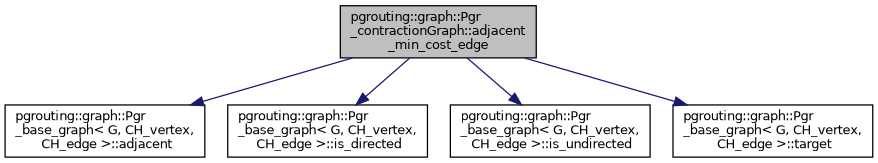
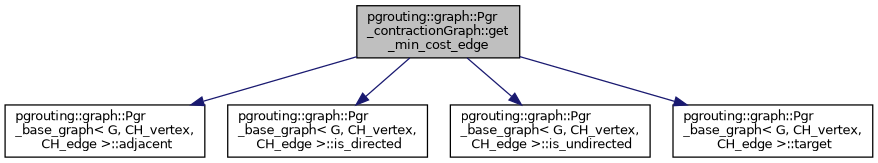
(438, 32) -> (438, 32)
